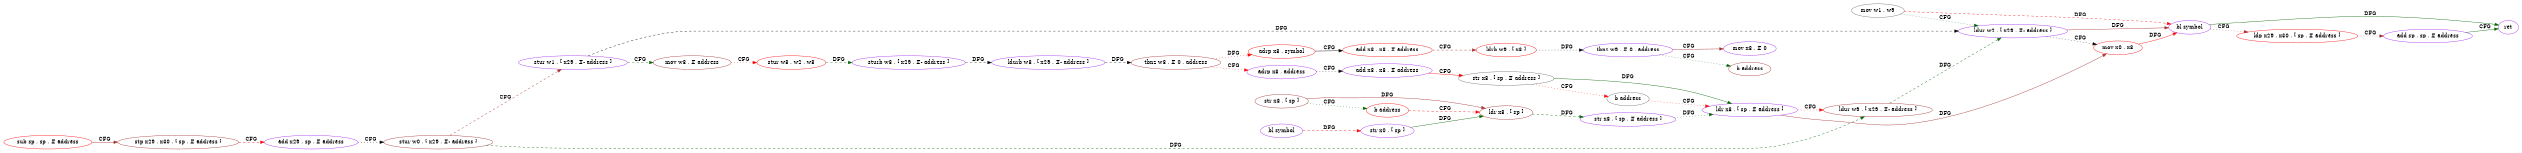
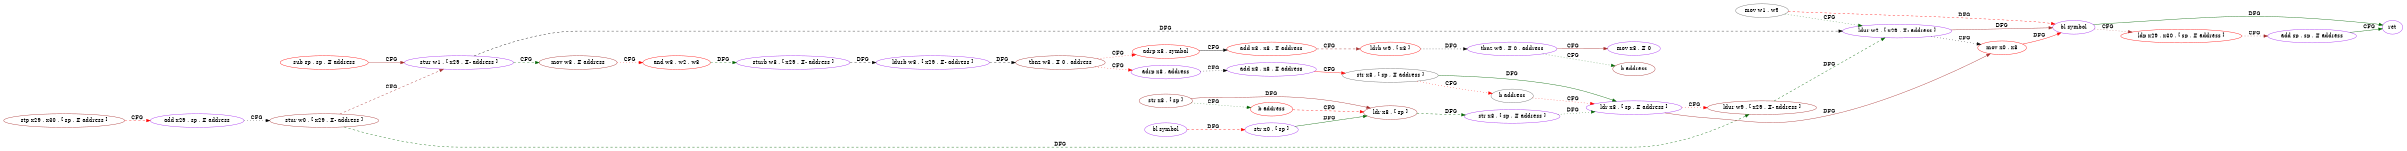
(1234, 53) -> (1118, 53)
(791, 63) -> (677, 63)
(103, 142) -> (385, 63)
